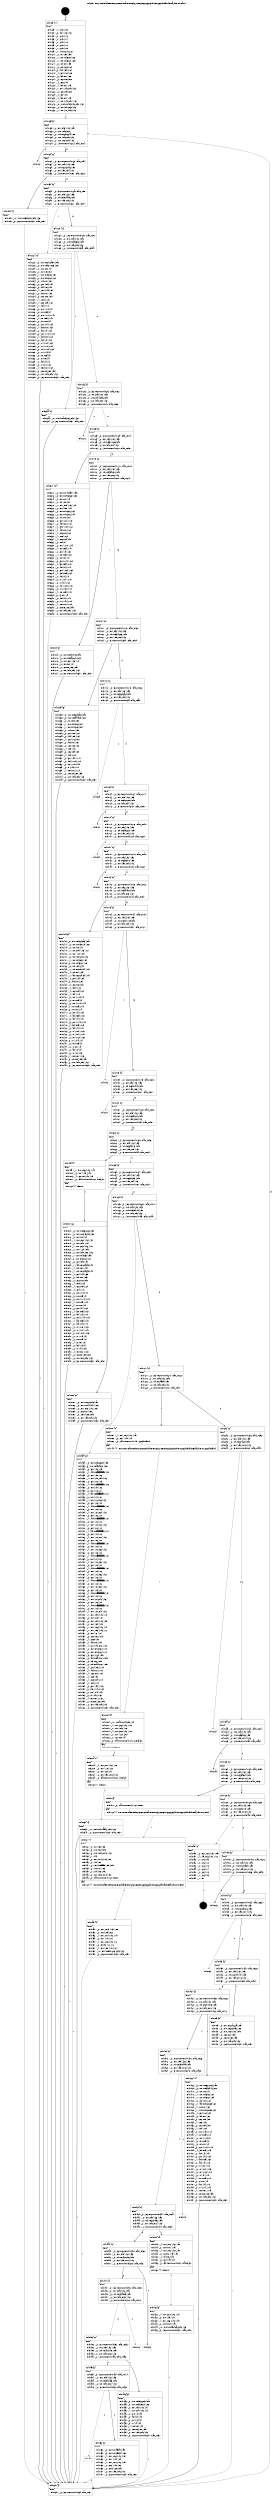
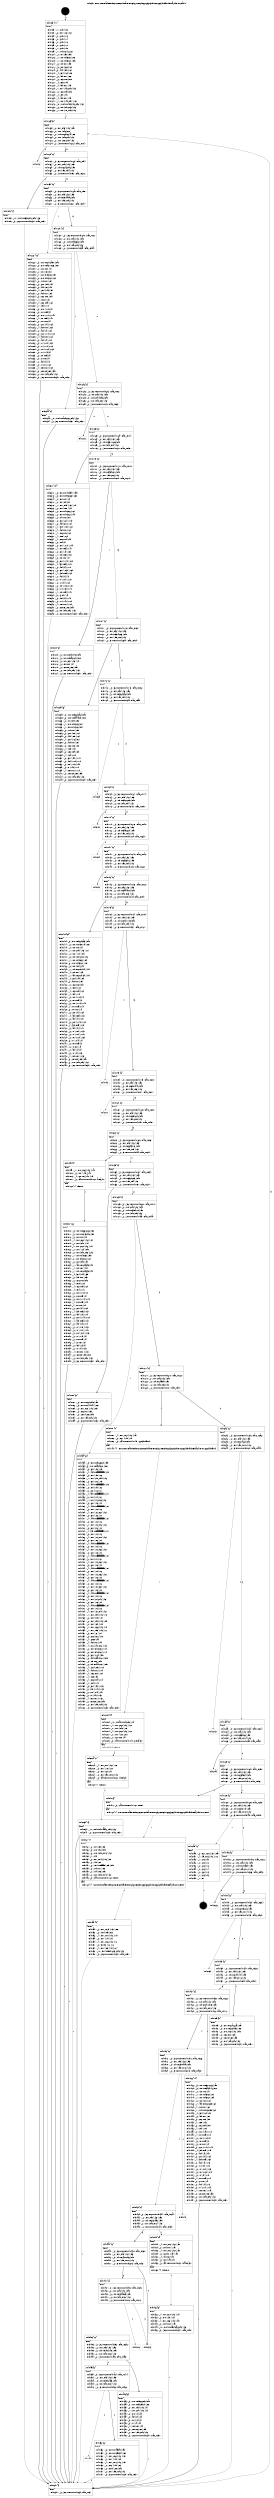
(114, 2319) -> (141, 2323)
